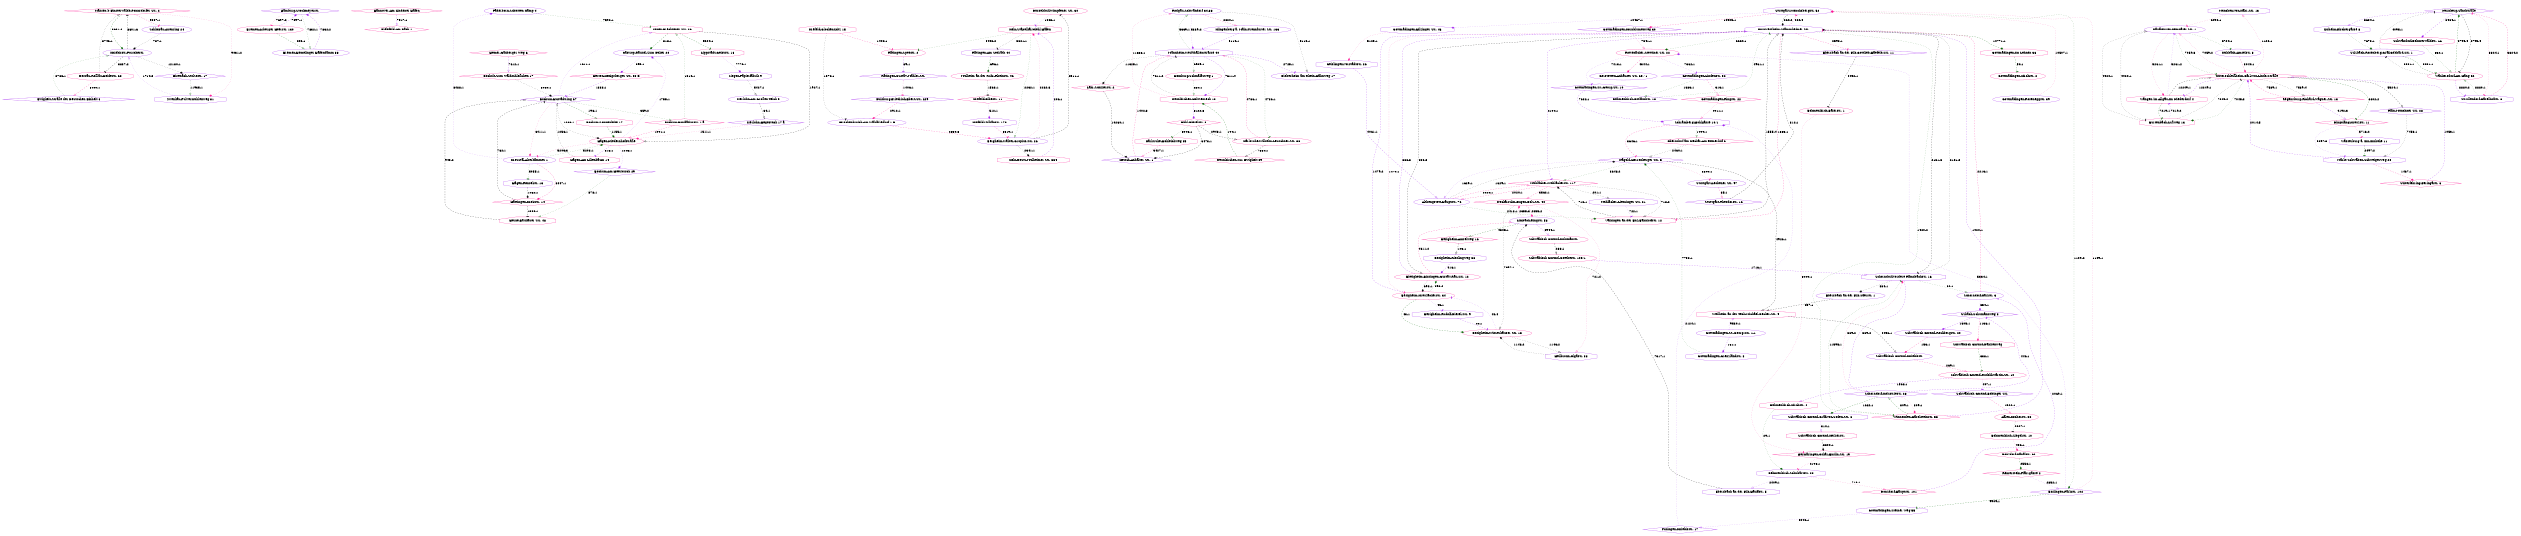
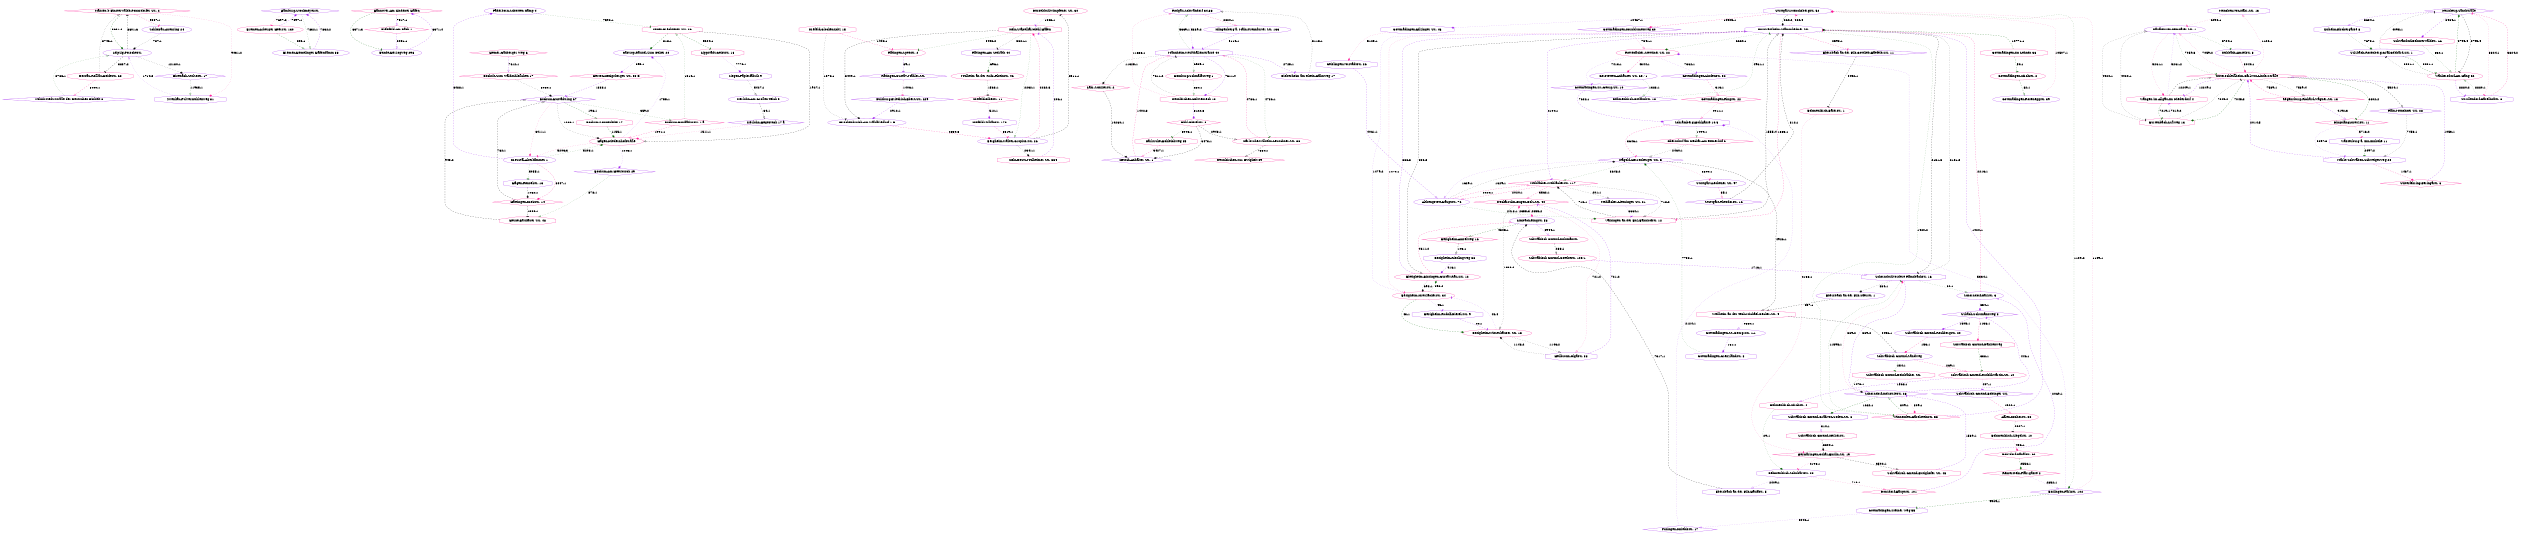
(1280, 20) -> (1290, 16)
(1913, 33) -> (1942, 33)
(1394, 37) -> (1394, 37)
none -> (885, 39)
(594, 52) -> none
(127, 53) -> (127, 53)
none -> (397, 53)
none -> (2022, 87)
(1672, 88) -> (1649, 87)
(1040, 90) -> (1040, 90)
(453, 93) -> (453, 93)
(69, 99) -> (69, 99)
(2225, 108) -> (2225, 108)
(886, 110) -> (886, 110)
(1697, 123) -> (1697, 123)
(1226, 127) -> none
(497, 140) -> (497, 140)
(590, 160) -> none
(1634, 211) -> (1634, 211)
none -> (1611, 265)
(1509, 268) -> (1509, 268)
(1807, 277) -> (1807, 277)
(1729, 324) -> (1743, 324)
(1899, 356) -> (1899, 356)
none -> (1894, 375)
none -> (1917, 473)
